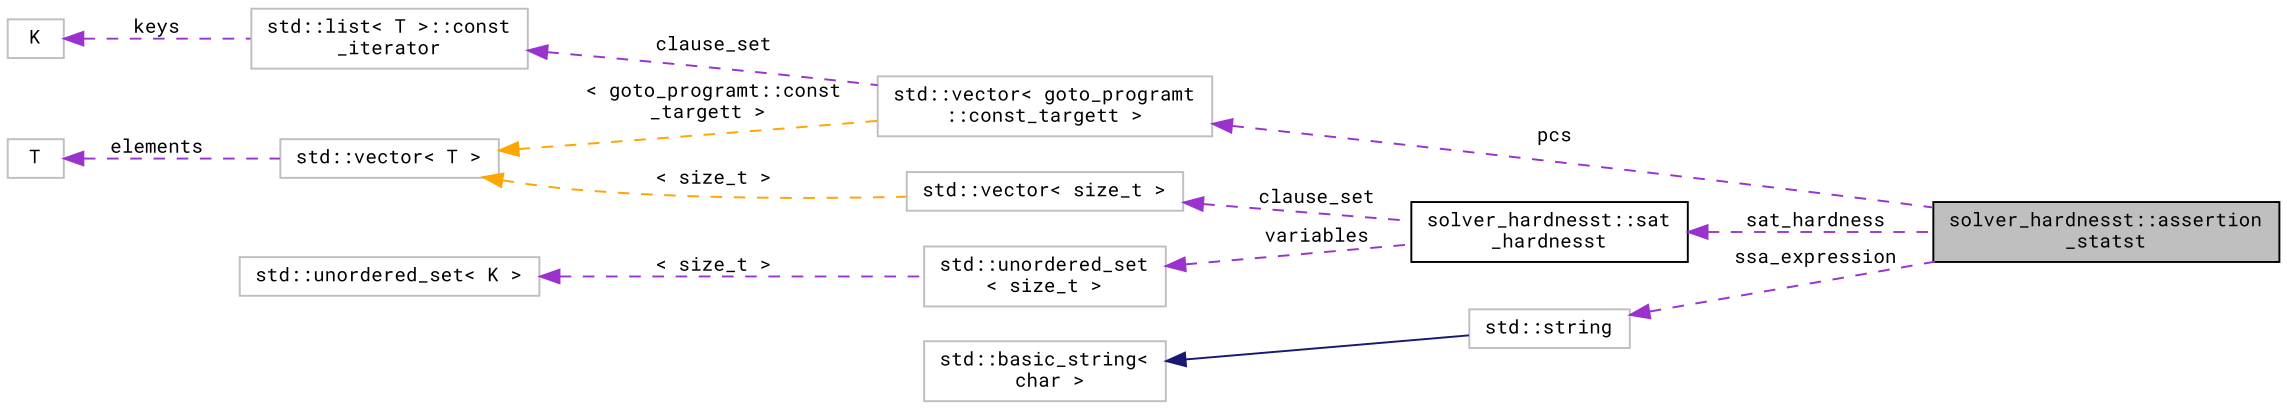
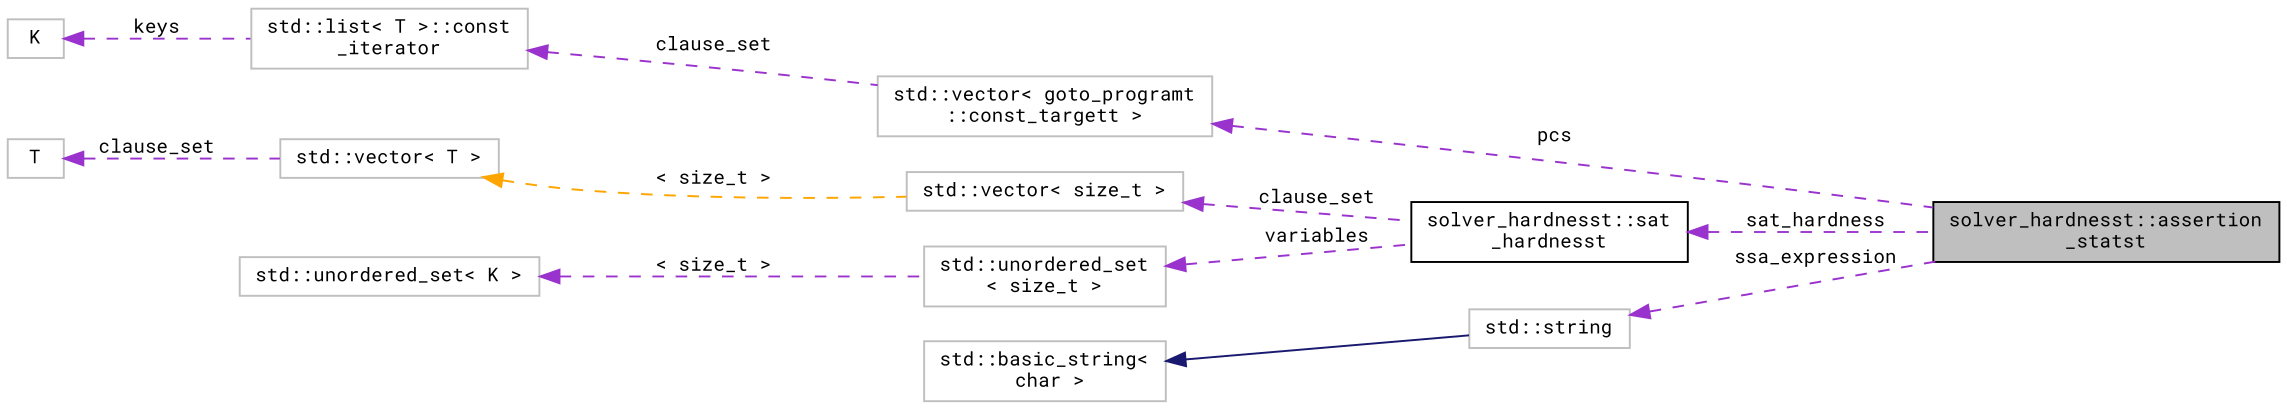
(698, 135) -> none
(152, 148) -> (152, 148)
